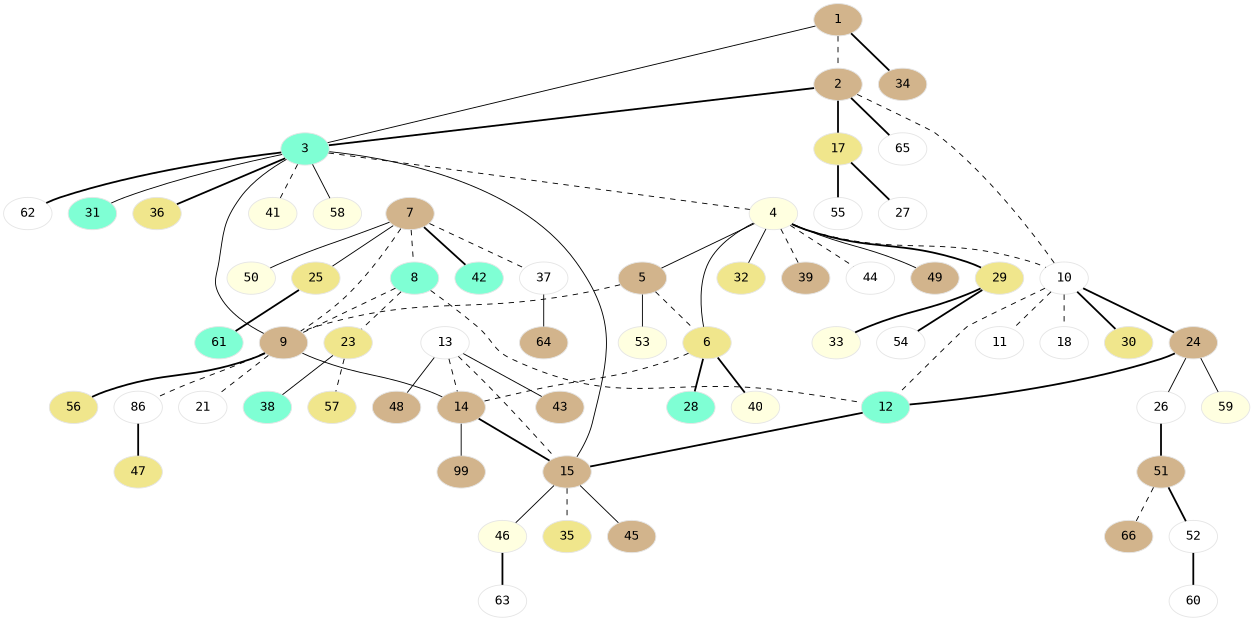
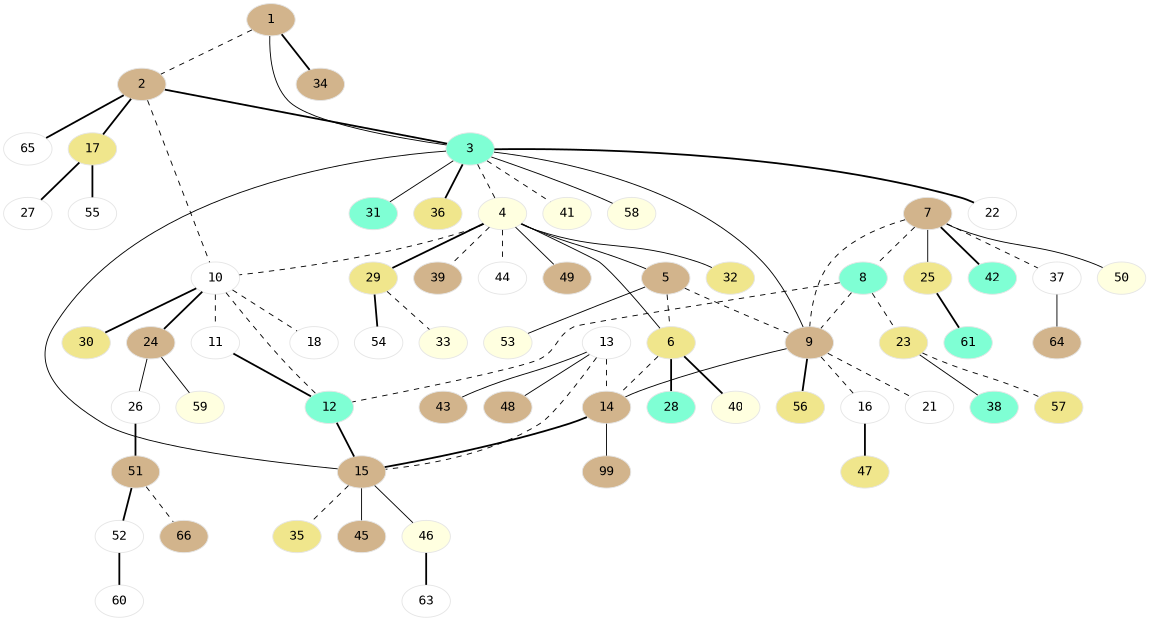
(28, 214) -> (992, 214)
(918, 310) -> (408, 310)
(1044, 387) -> (272, 375)
(138, 407) -> (865, 407)
